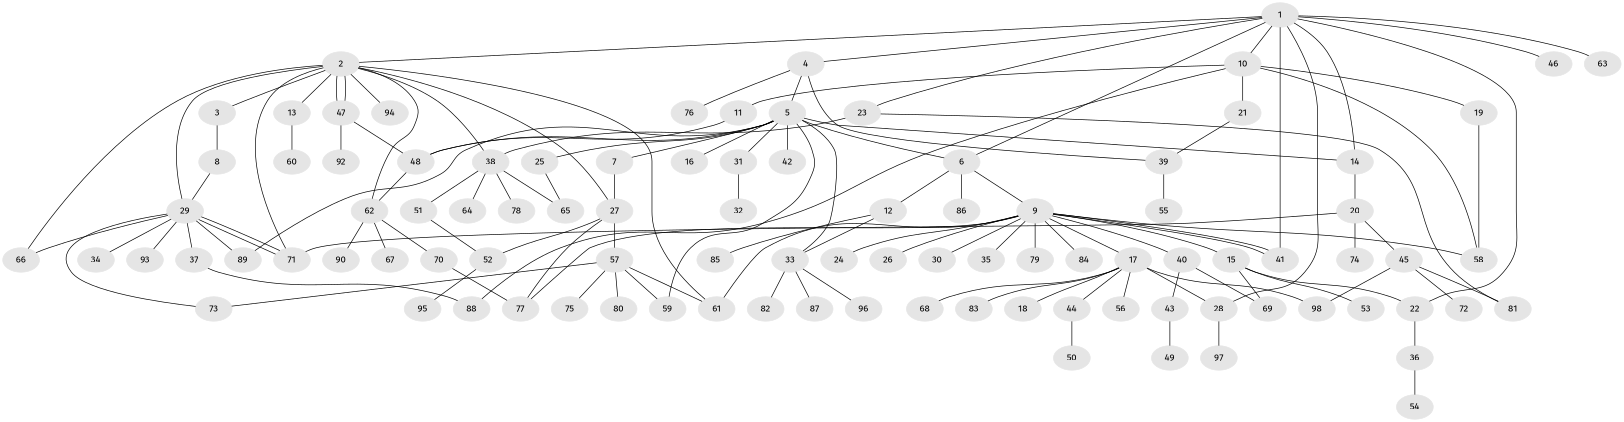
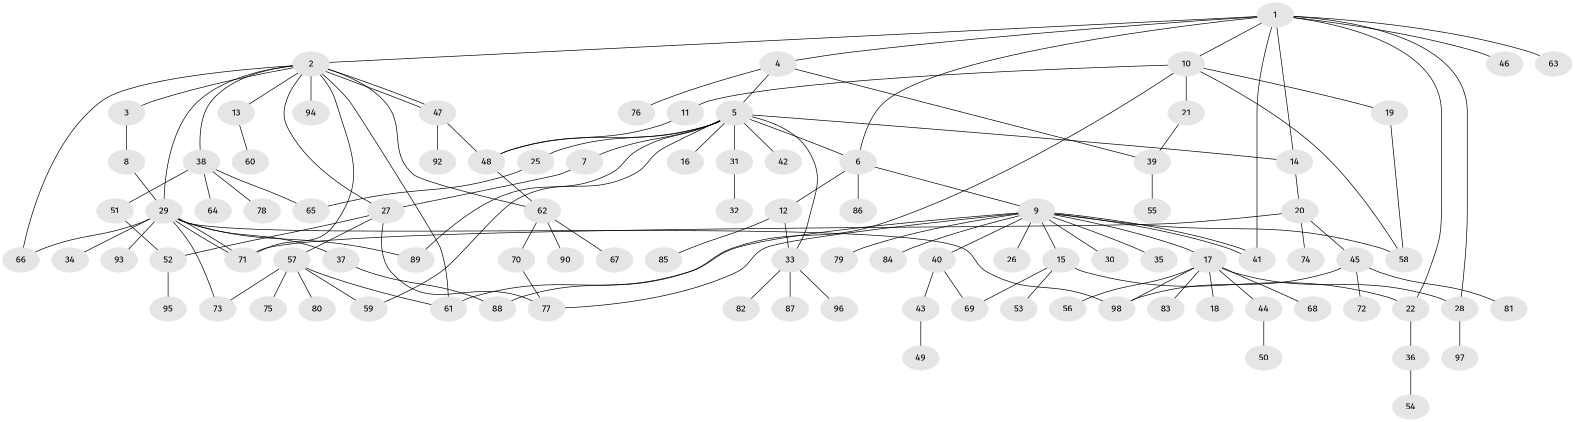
(862, 113) -> none
none -> (412, 231)
(839, 260) -> none
